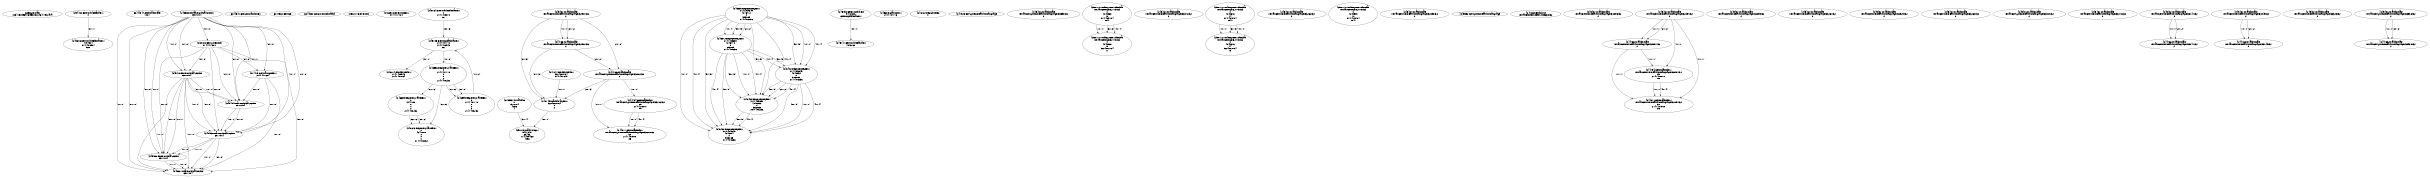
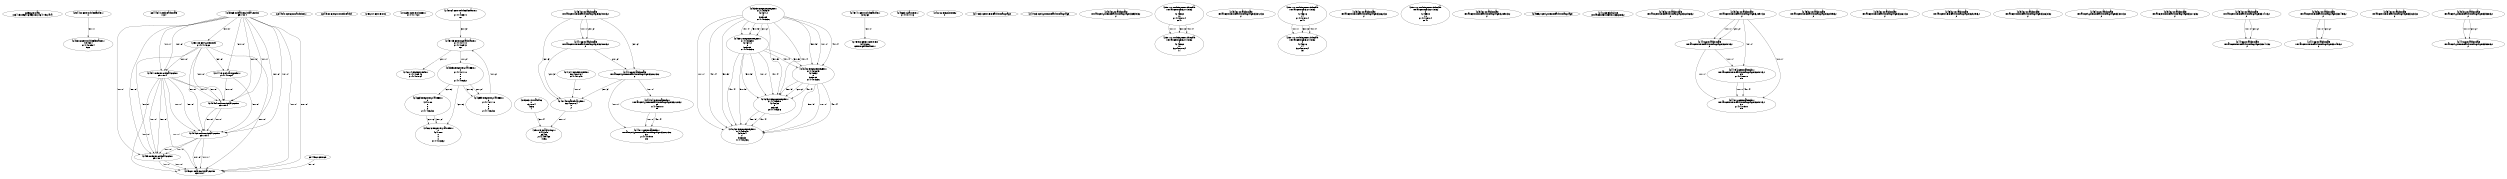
none -> (992, 14)
(851, 29) -> (865, 28)
(263, 138) -> (270, 170)
